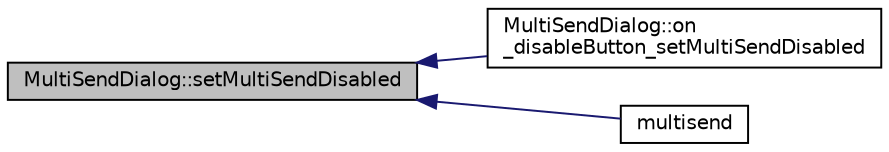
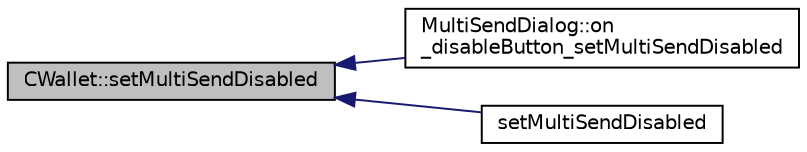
(212, 81) -> (171, 81)
(684, 124) -> (602, 124)
